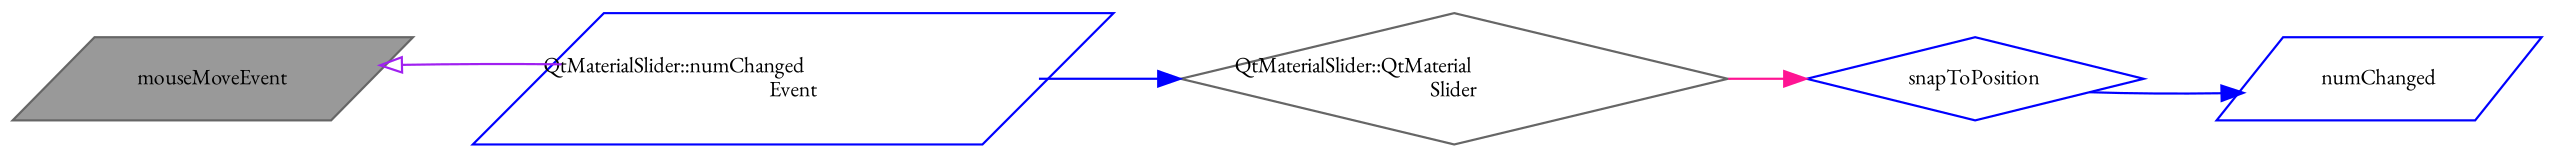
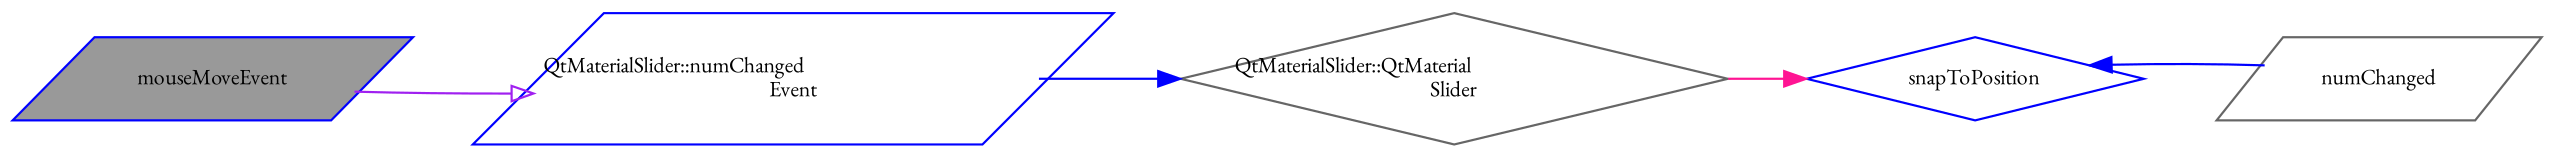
(482, 64) -> (433, 93)
(213, 79) -> (213, 79)
(2379, 79) -> (2379, 79)
(2156, 93) -> (2188, 64)
